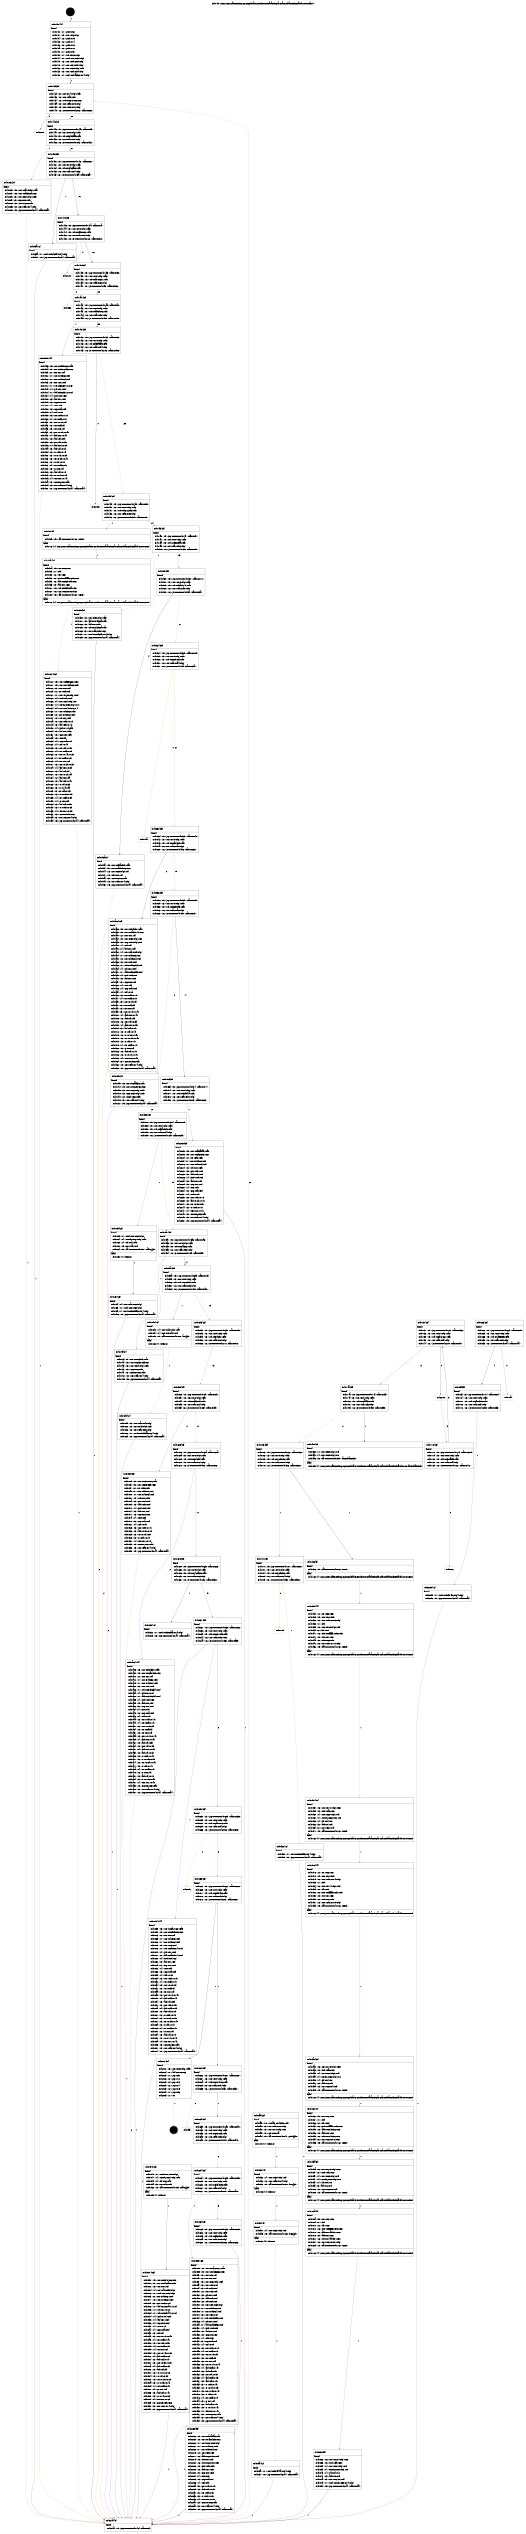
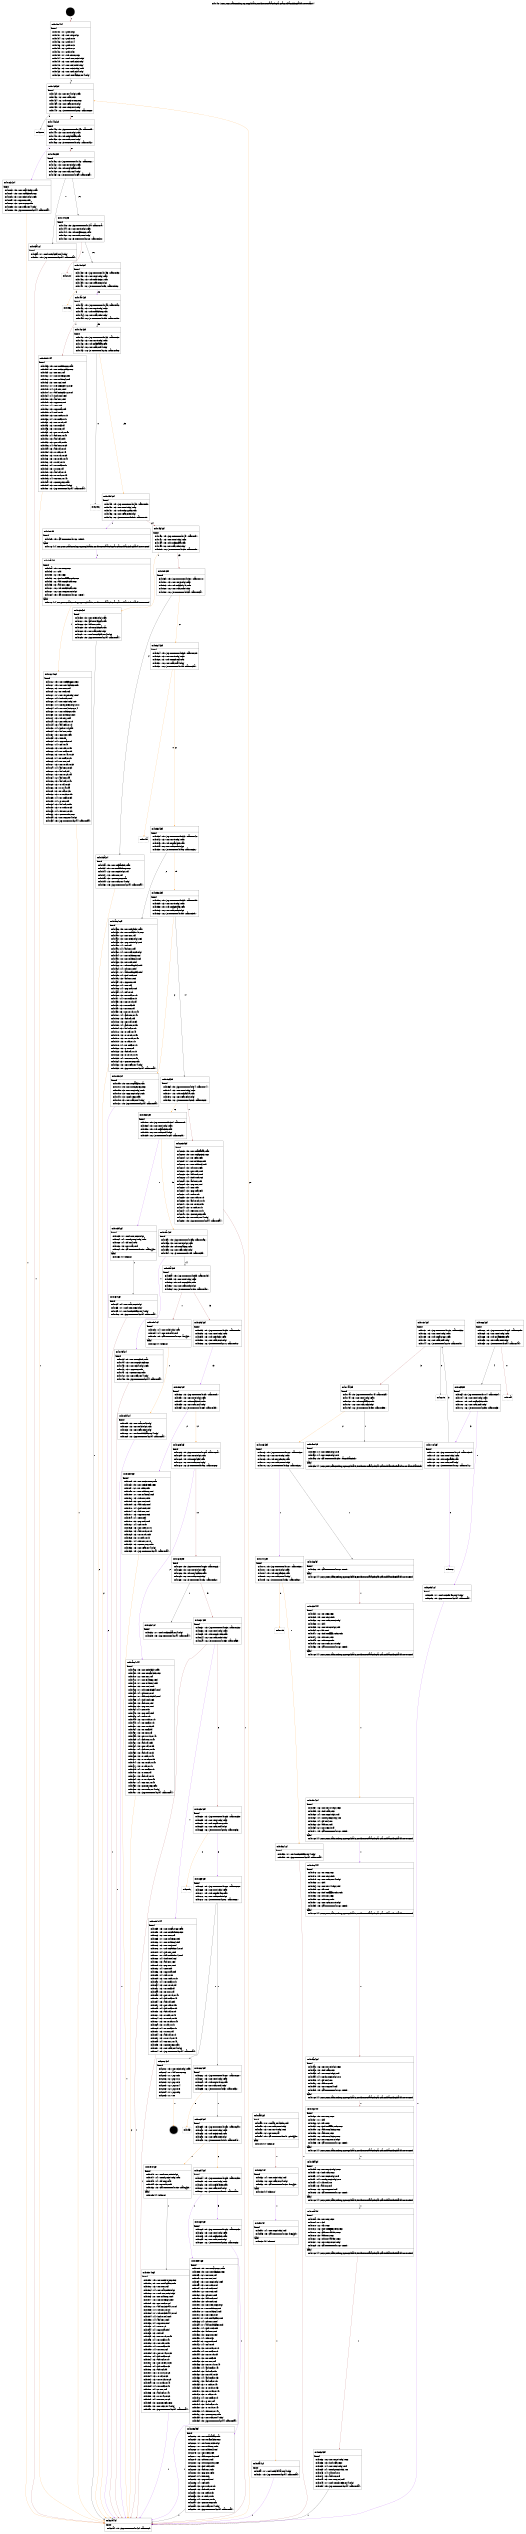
(150, 1109) -> (174, 1107)
(443, 1421) -> (463, 1426)
none -> (195, 2153)
